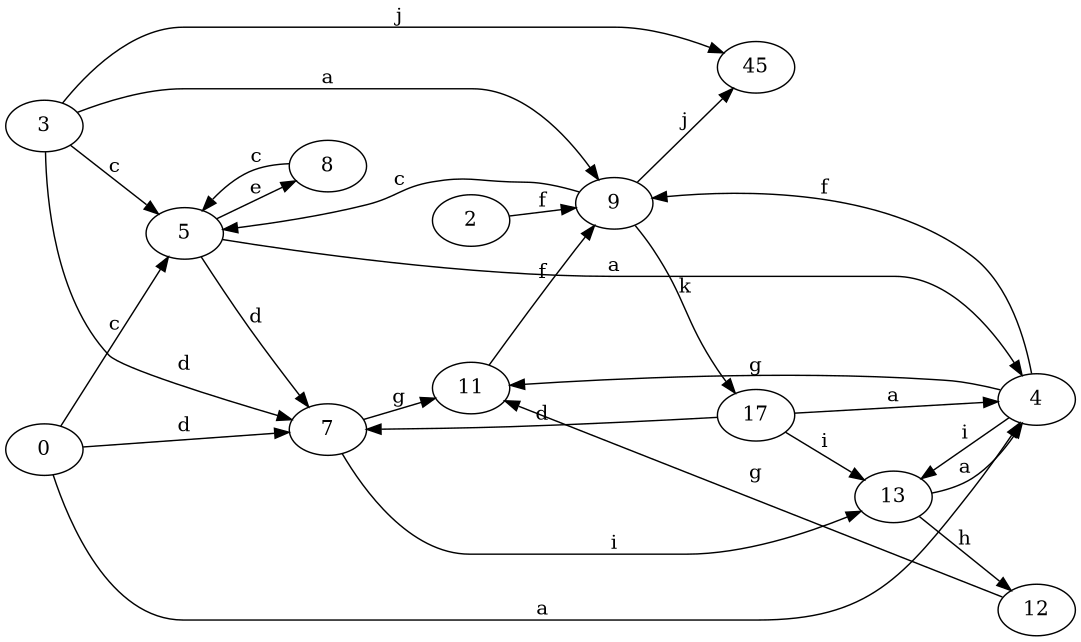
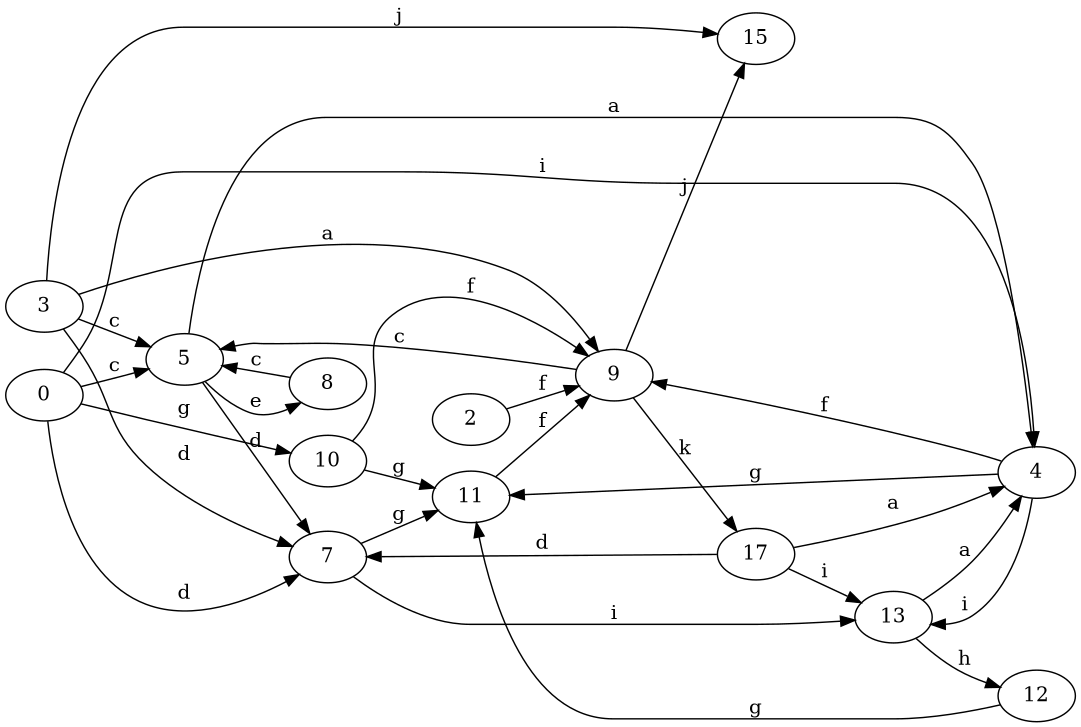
(756, 67) -> (756, 39)
none -> (328, 461)
(543, 609) -> (543, 167)
